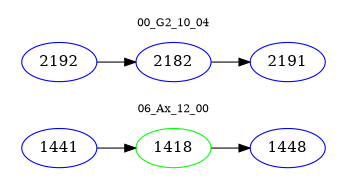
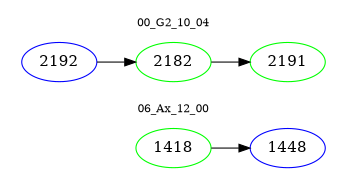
(174, 62) -> (174, 62)
(288, 62) -> (288, 62)
(59, 148) -> none
